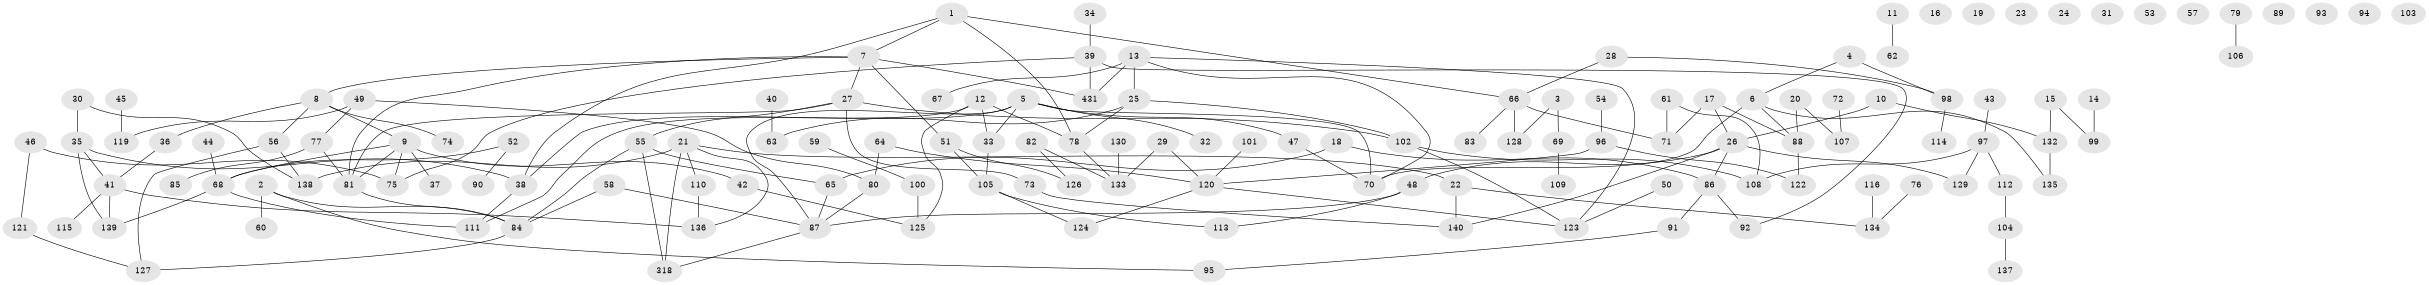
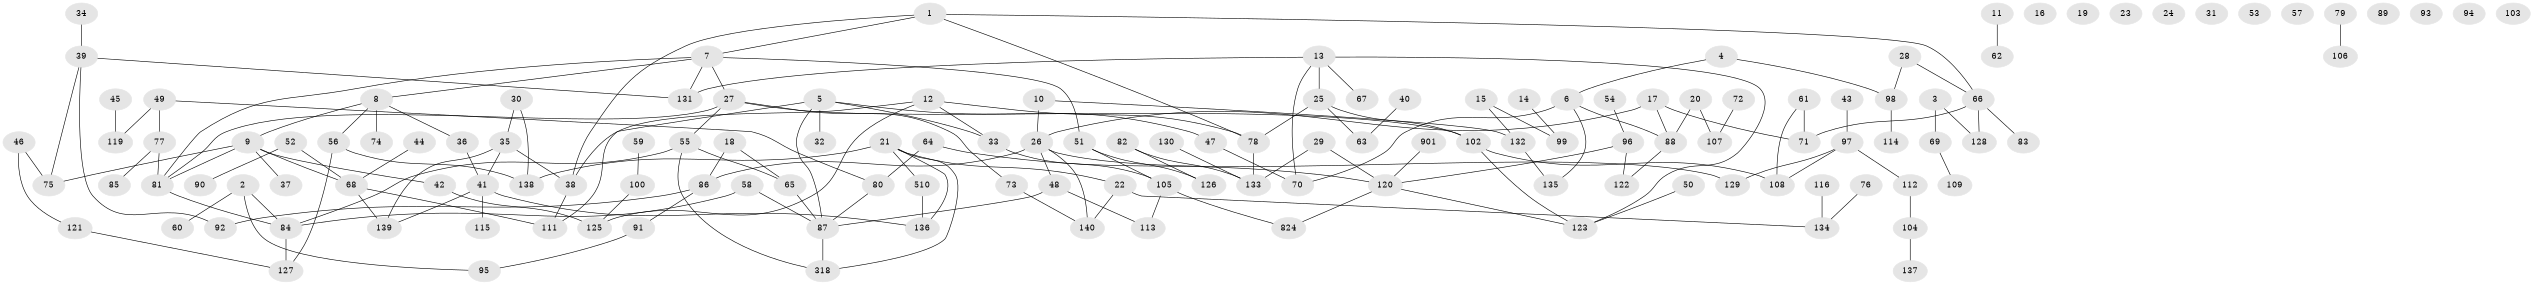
(1090, 100) -> (685, 100)
(1222, 115) -> none
(1250, 142) -> (1429, 142)
(699, 185) -> (922, 185)
(1081, 228) -> (1289, 228)
